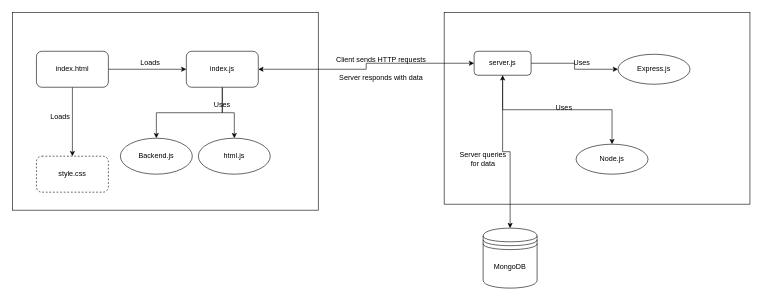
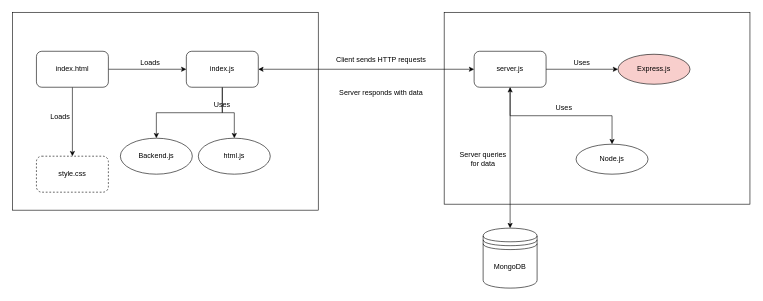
(503, 63) -> (510, 69)
(654, 69) -> (654, 69)
(381, 78) -> (381, 93)
